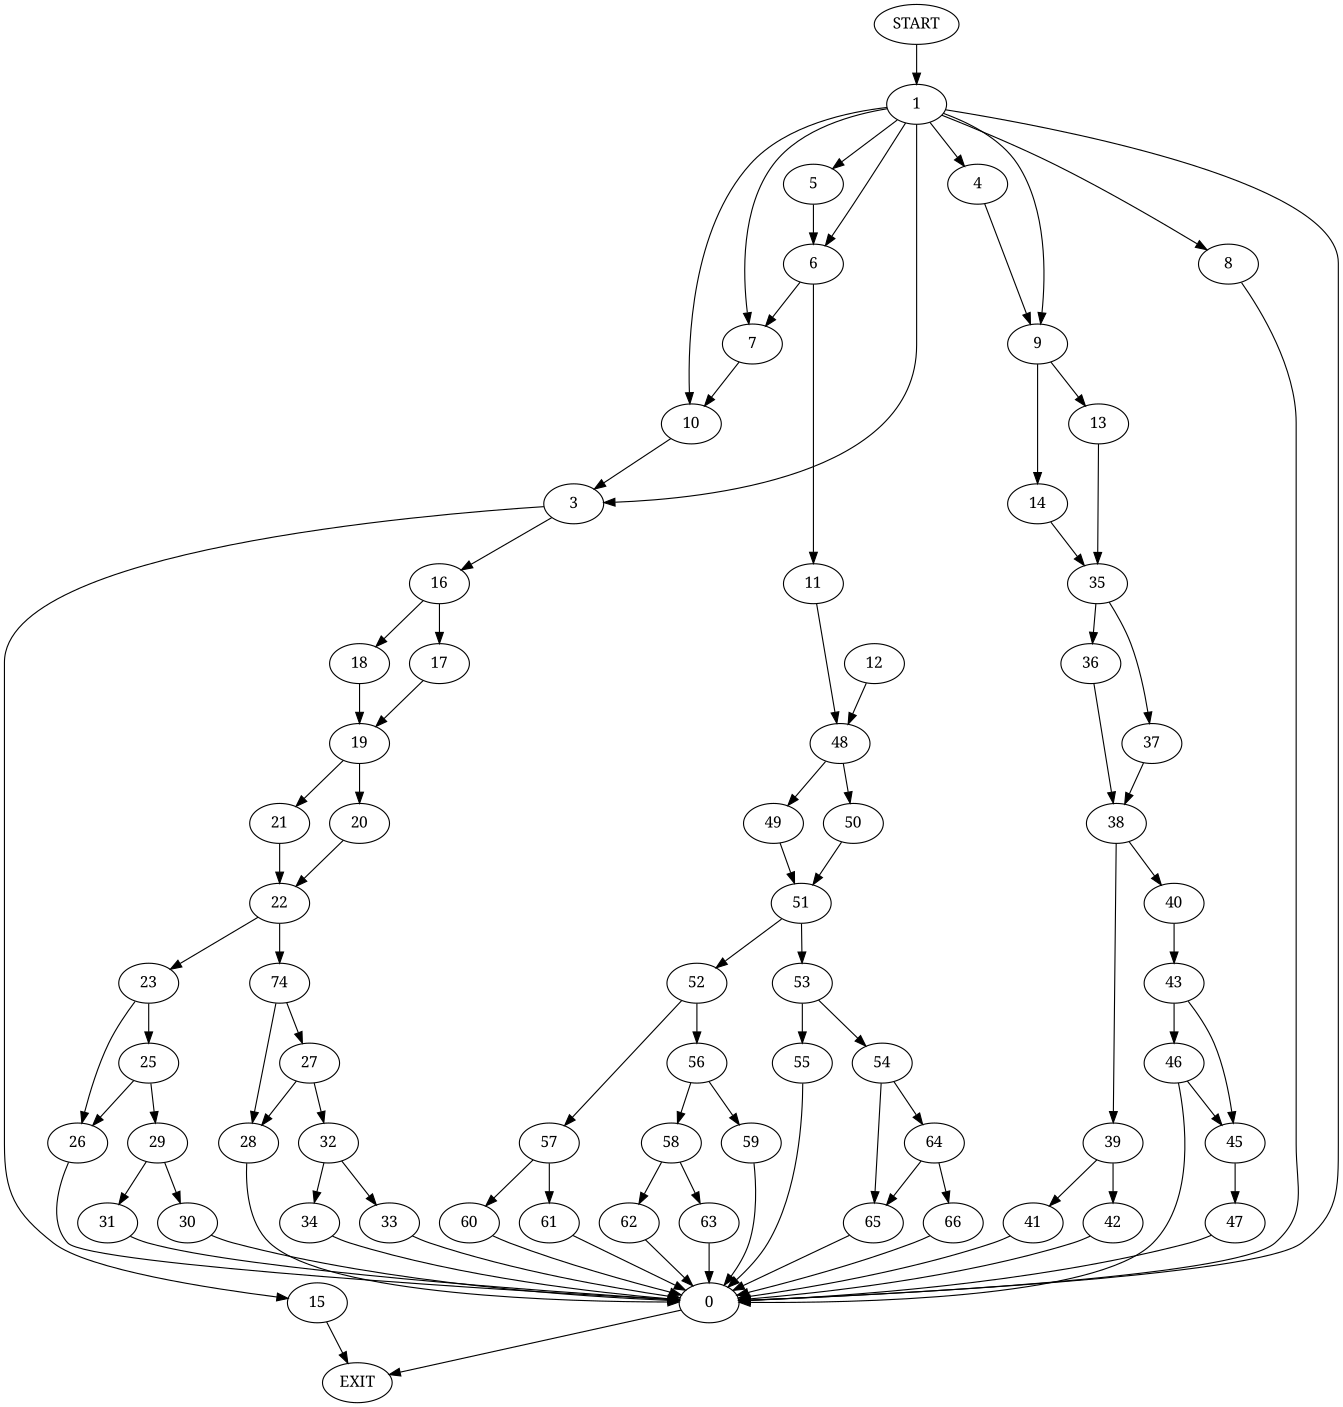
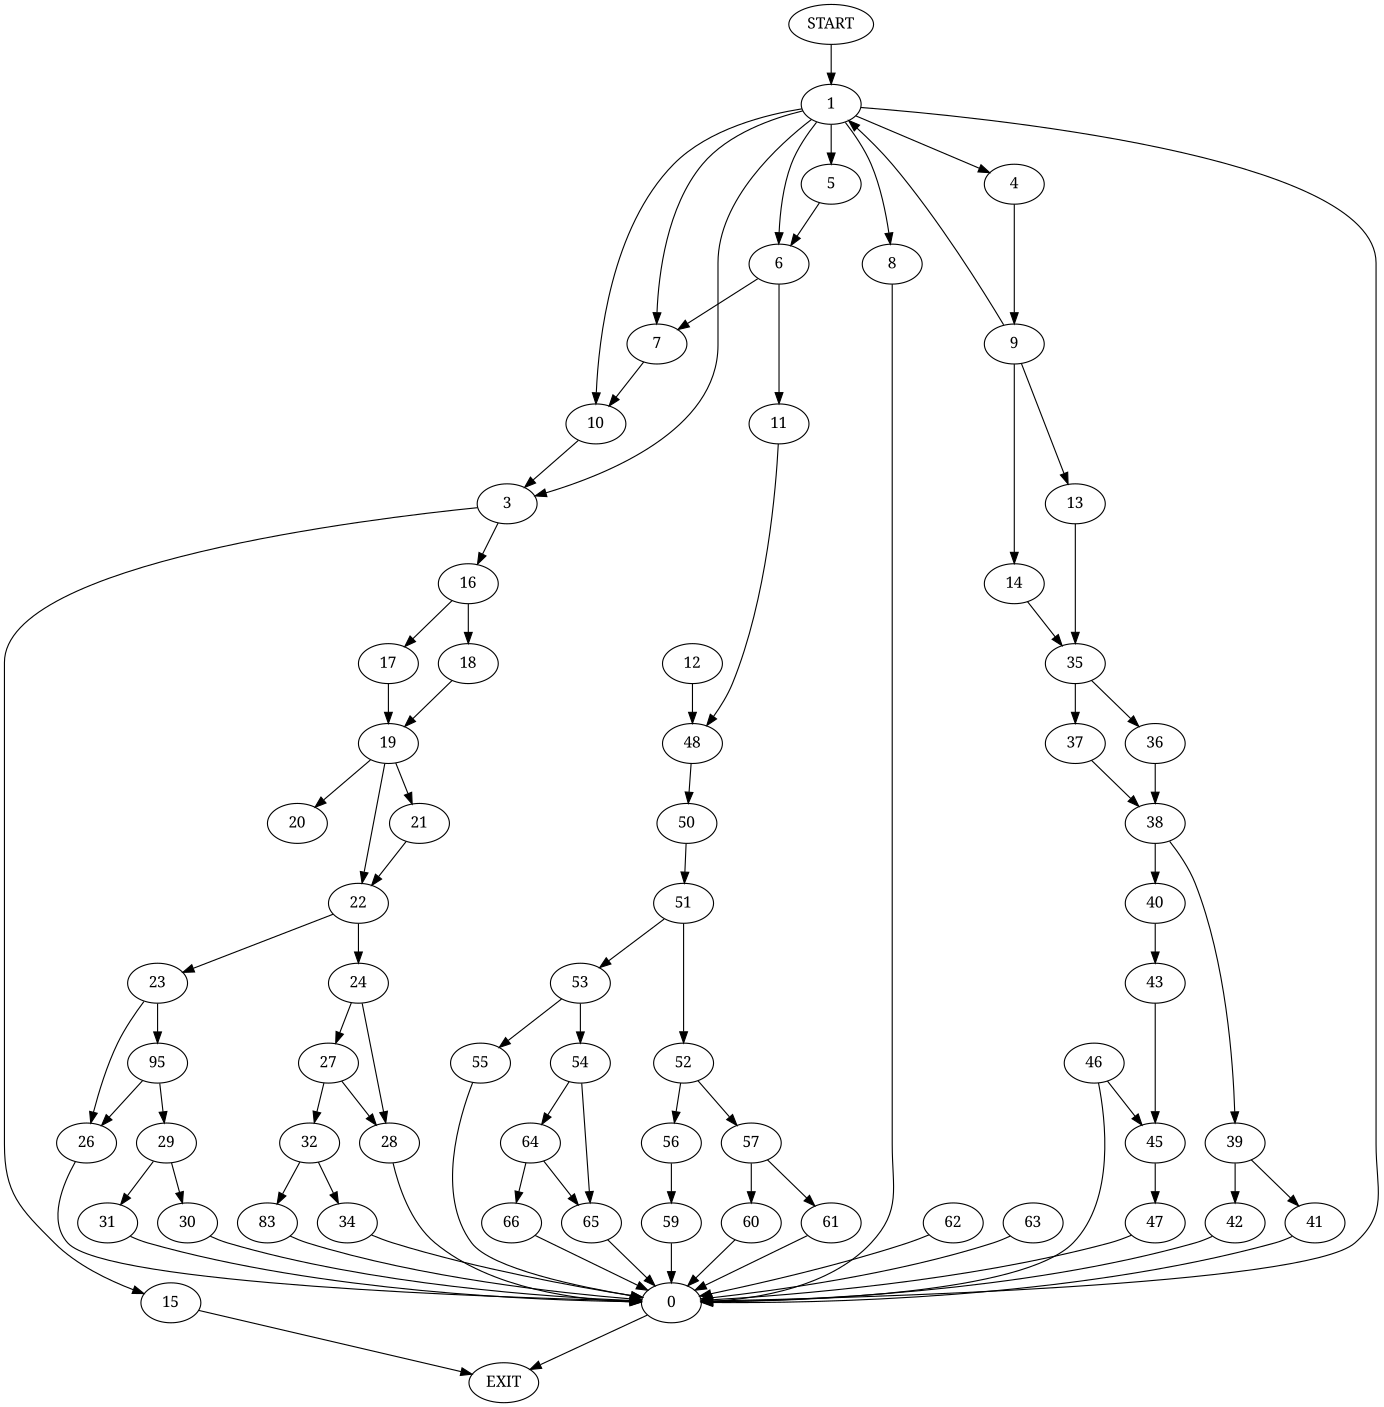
(1031, 192) -> (936, 222)
(773, 823) -> none
(324, 859) -> (375, 818)
(280, 983) -> (358, 983)
(1174, 1018) -> none
(149, 1063) -> (158, 1063)
(671, 1143) -> none
(390, 1223) -> (267, 1223)
